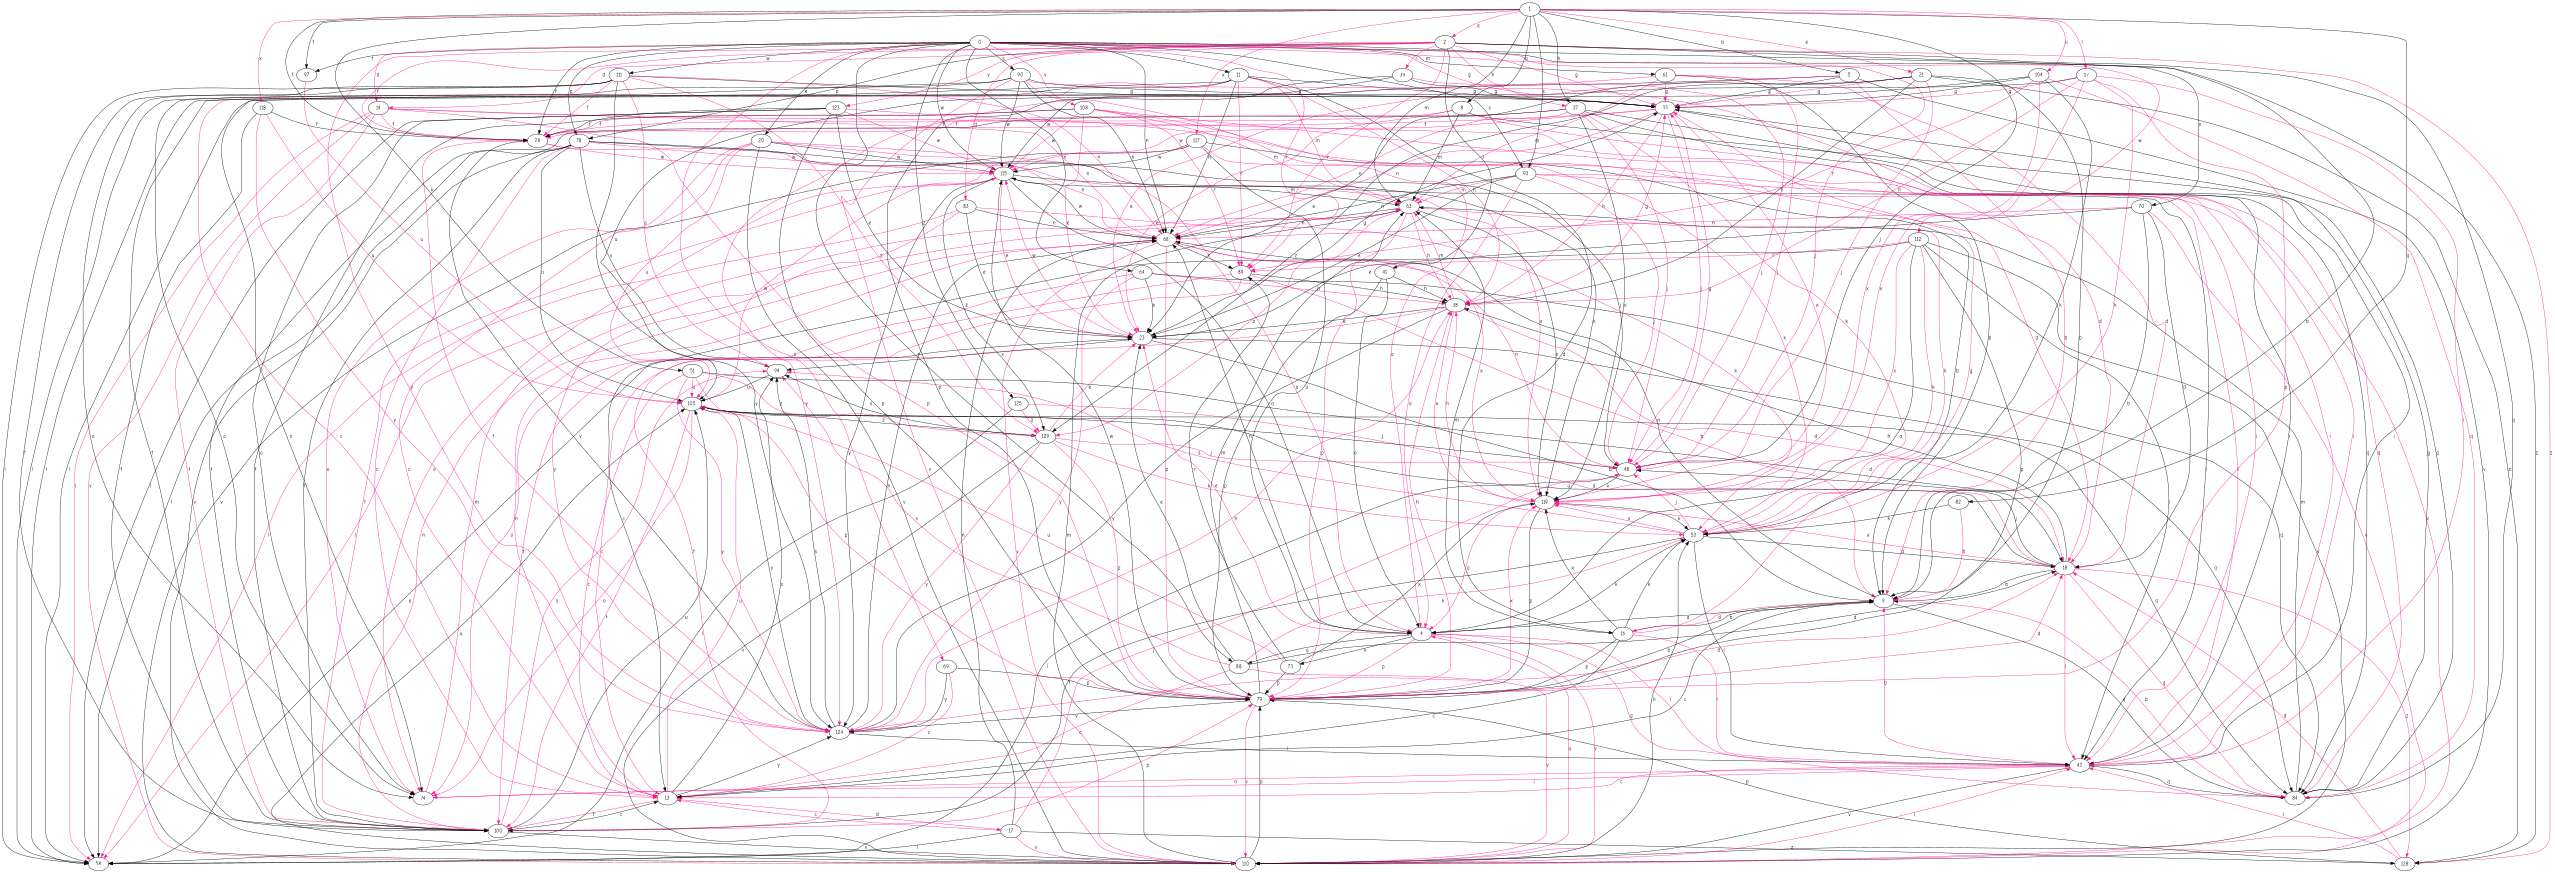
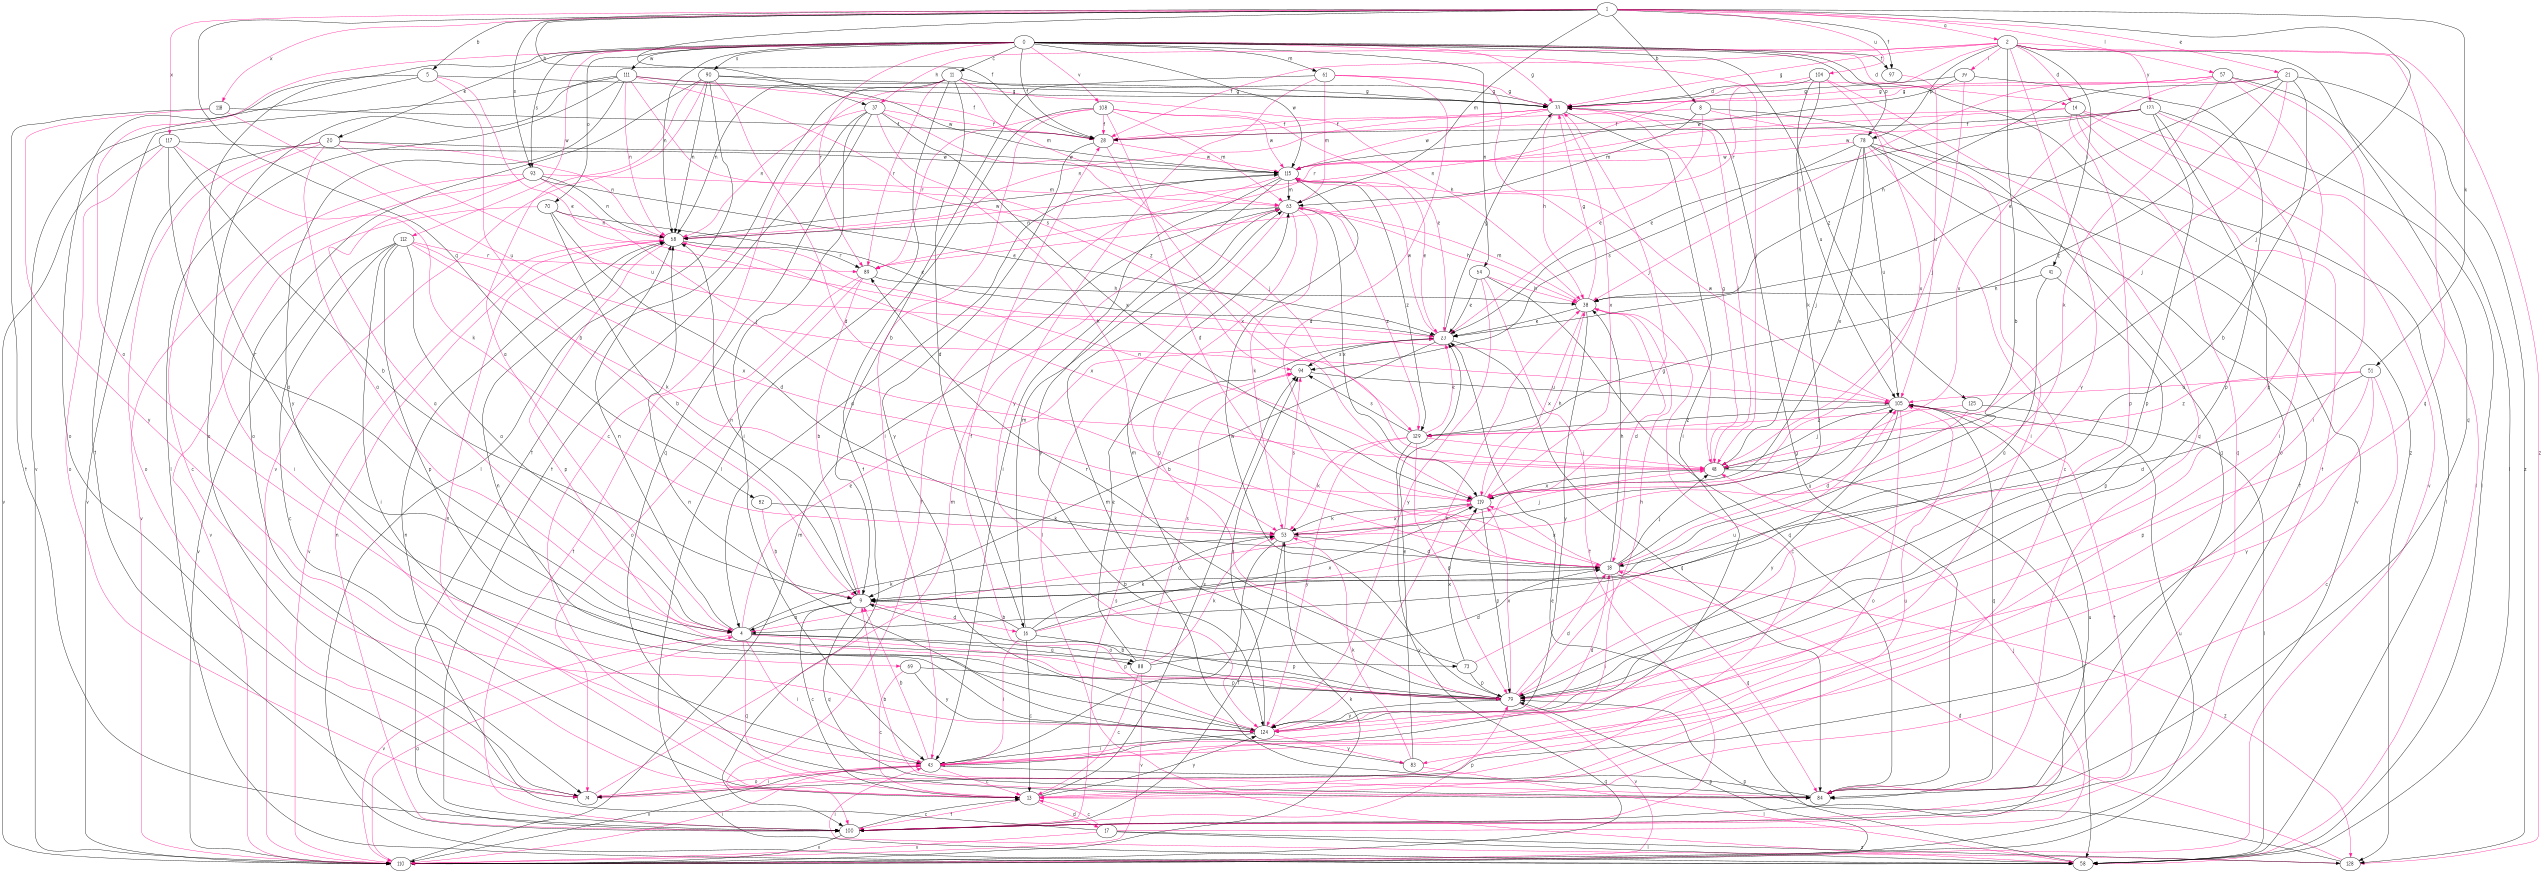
(1956, 92) -> (1713, 92)
(559, 412) -> (1337, 749)
